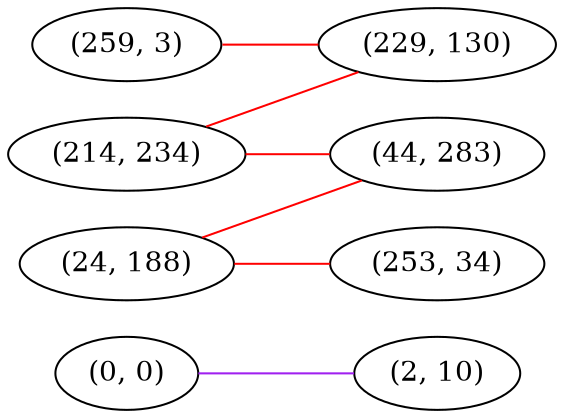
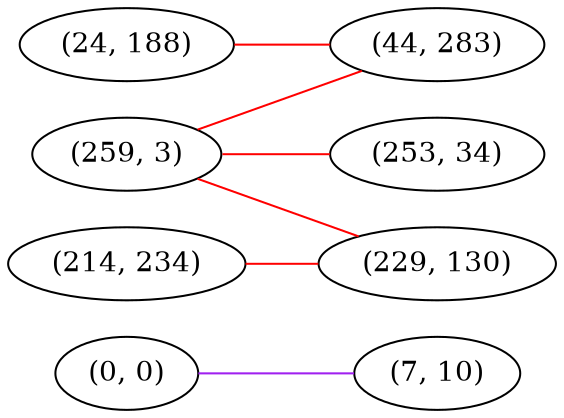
(288, 154) -> (280, 100)
(282, 264) -> (276, 154)
(437, 373) -> (437, 373)
